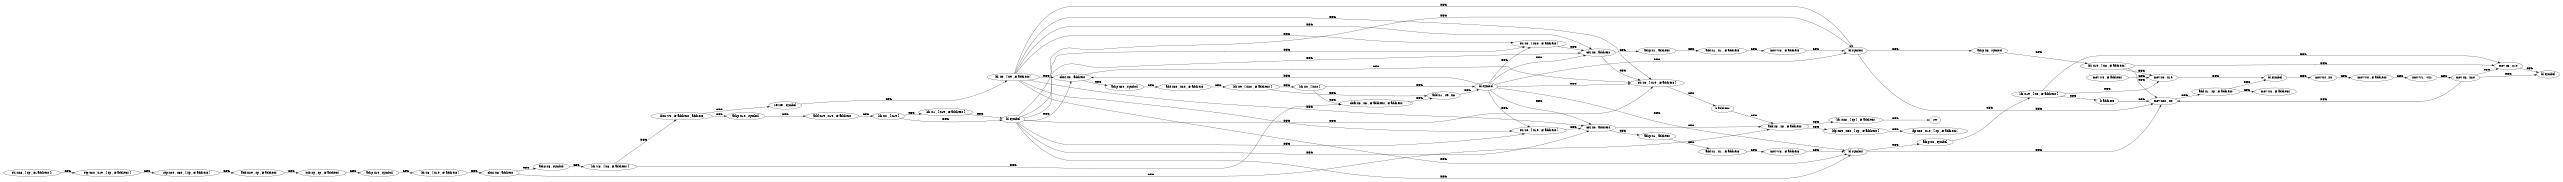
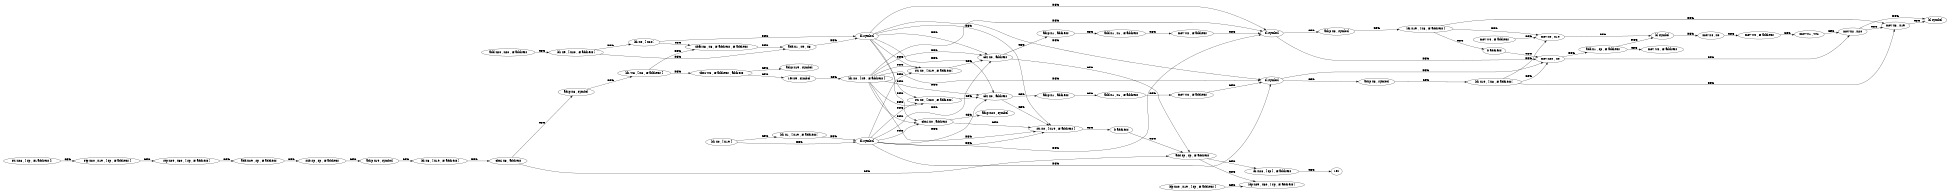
(1150, 87) -> none
(2185, 95) -> (1572, 53)
(2324, 101) -> (1710, 59)
(832, 116) -> none
(1894, 131) -> (1233, 187)
